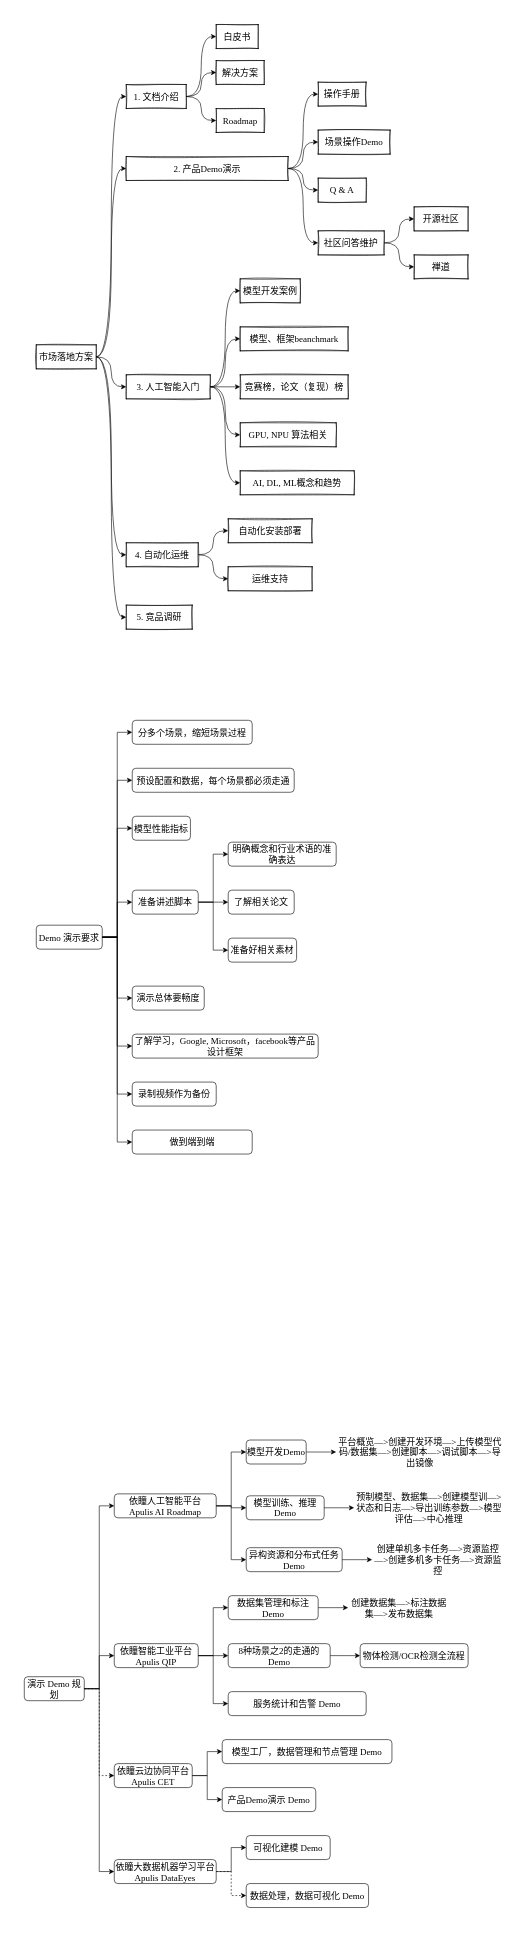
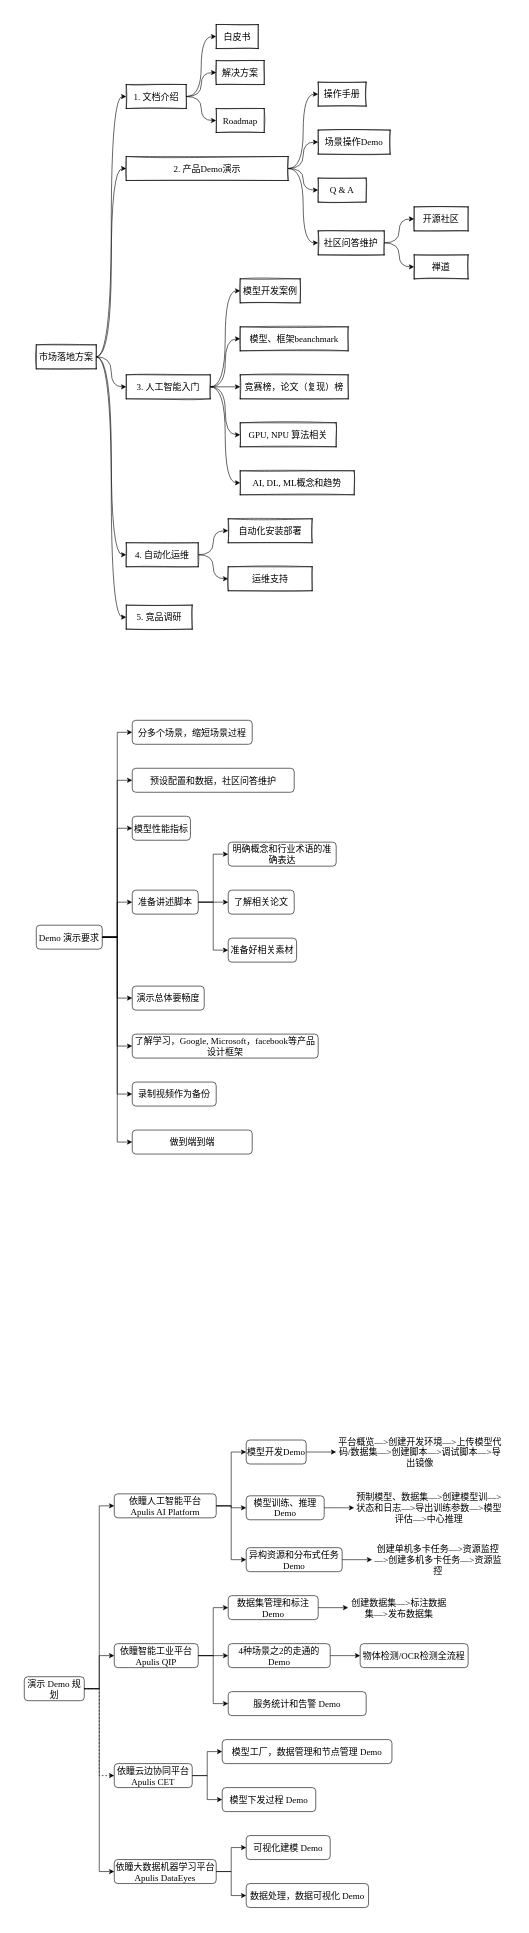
(213, 780) -> (213, 780)
(165, 1506) -> (165, 1506)
(279, 1656) -> (279, 1656)
(269, 1800) -> (269, 1800)
(231, 1890) -> (231, 1890)
